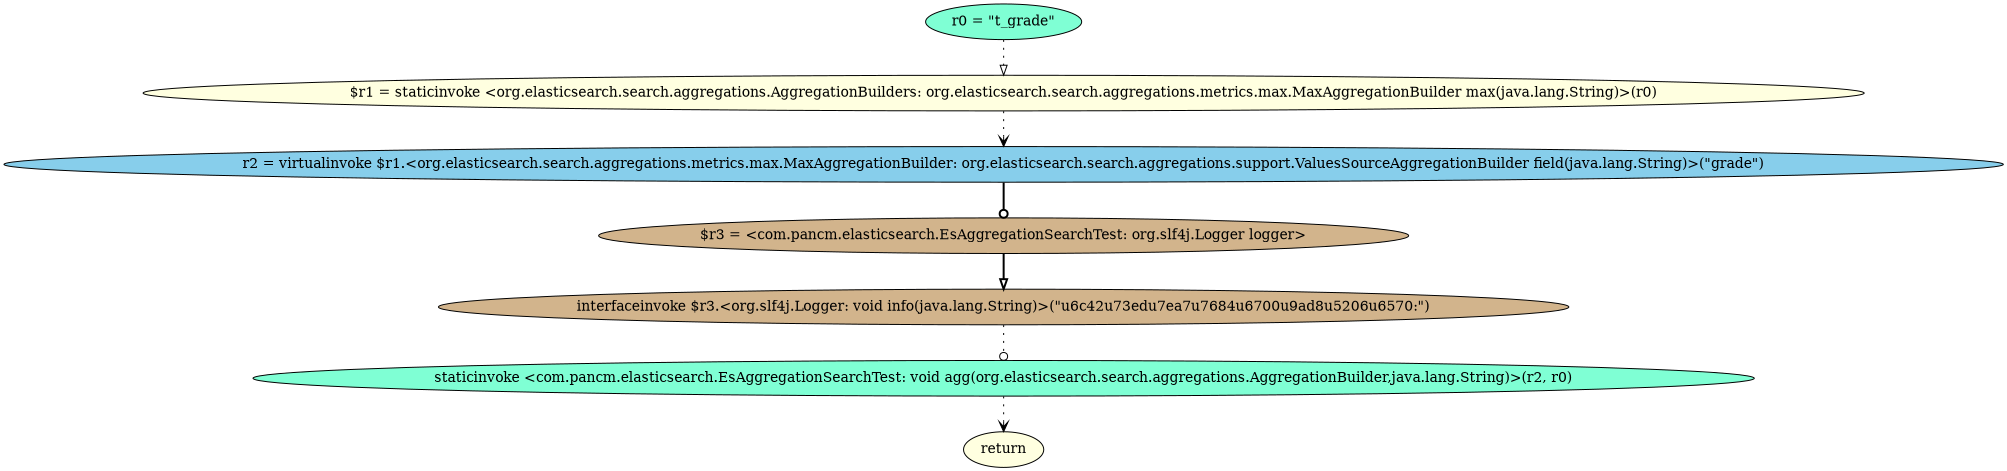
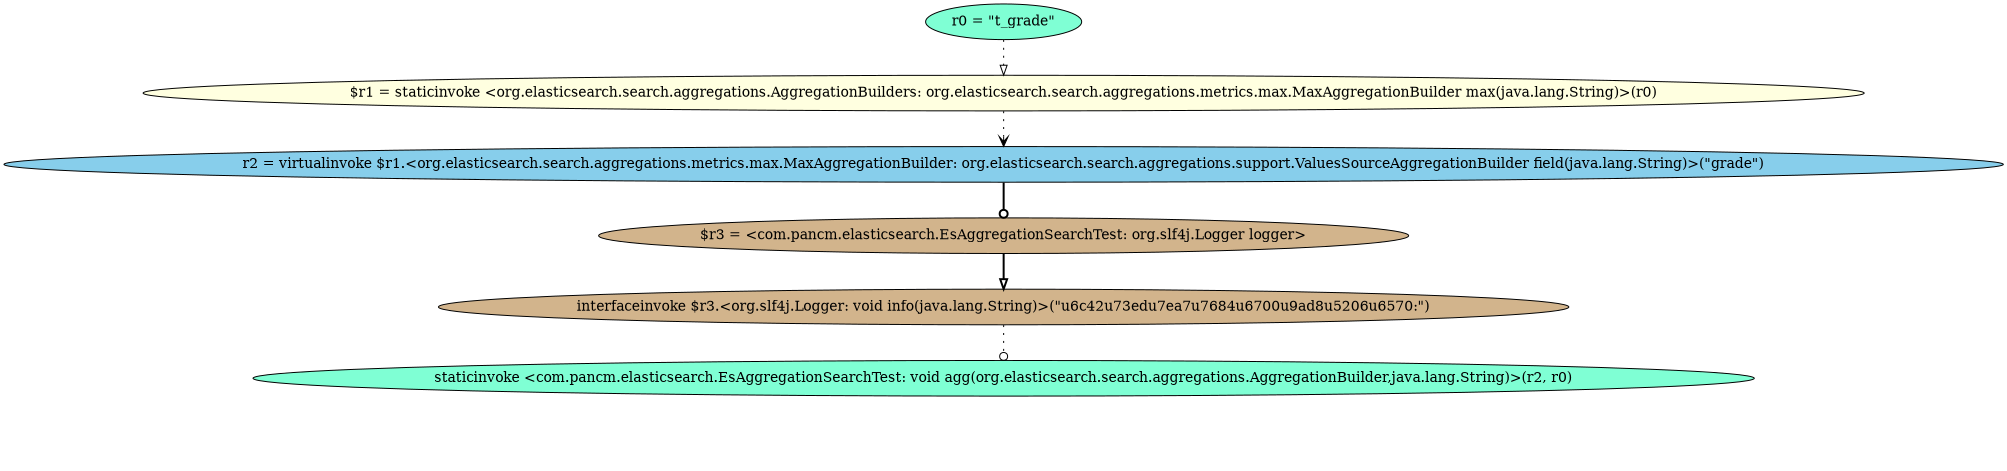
(1004, 450) -> none
